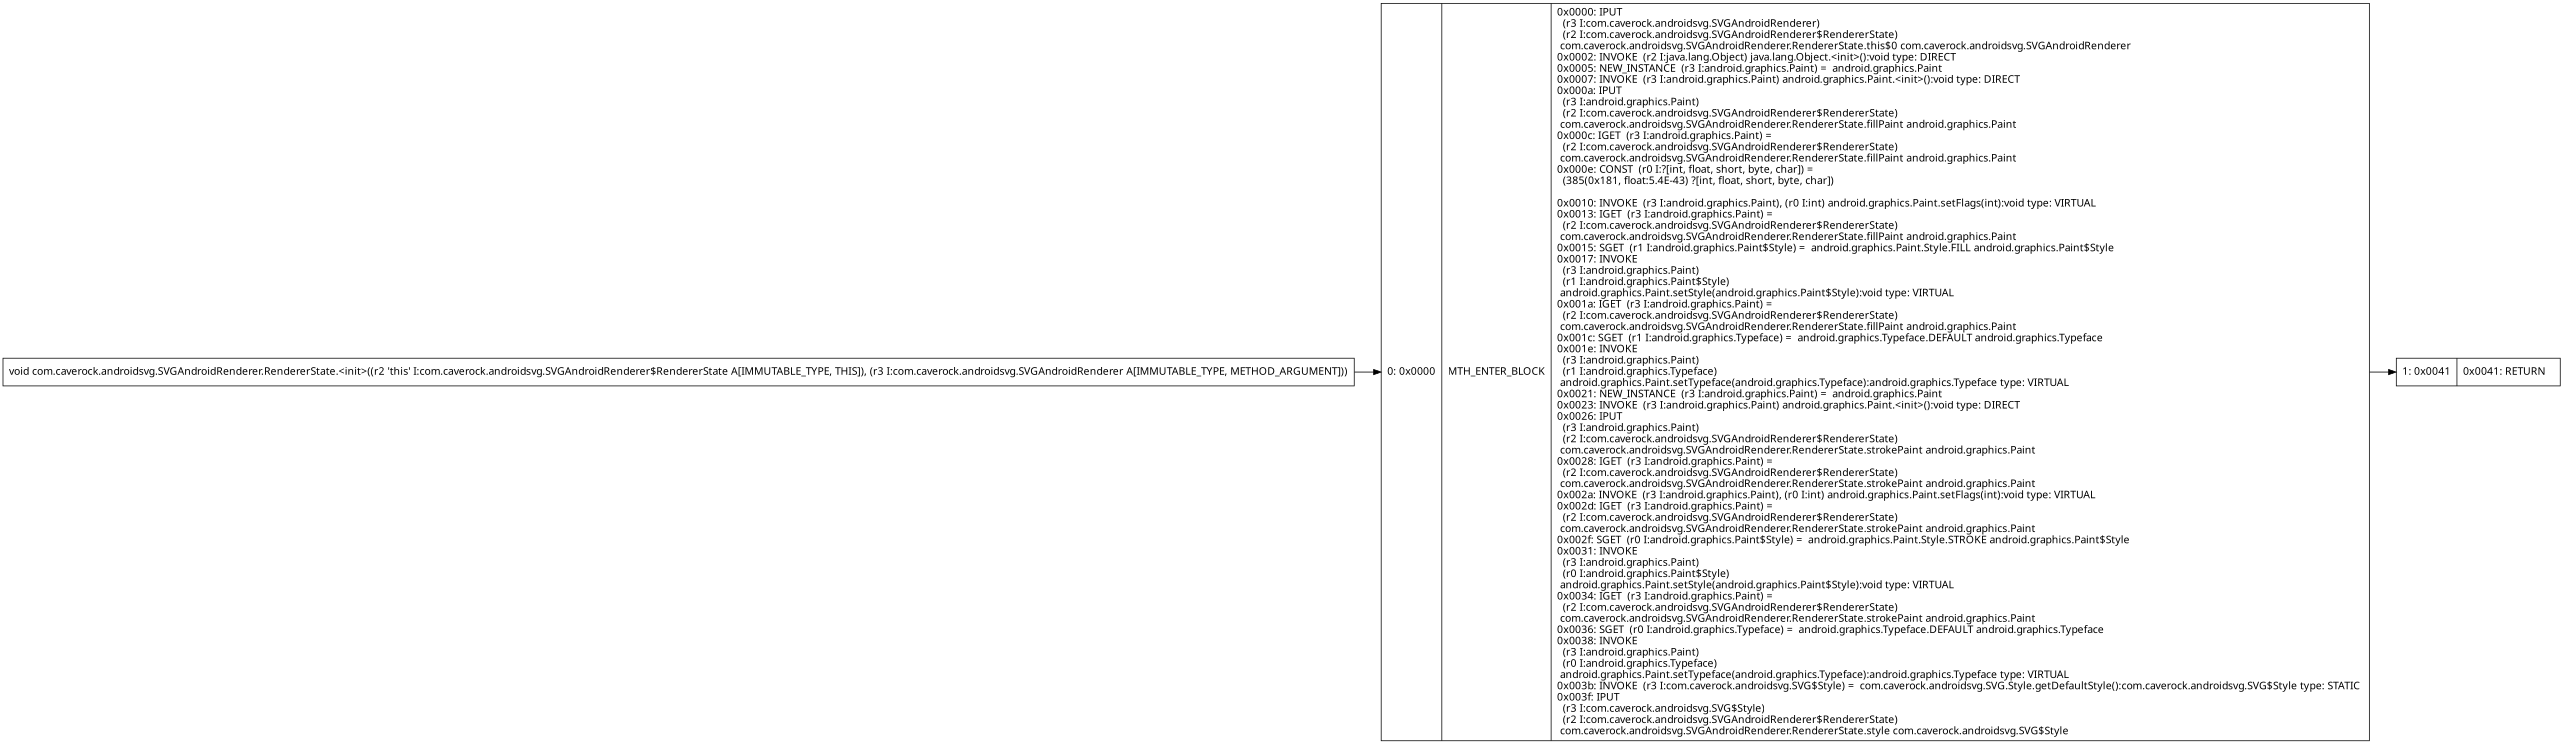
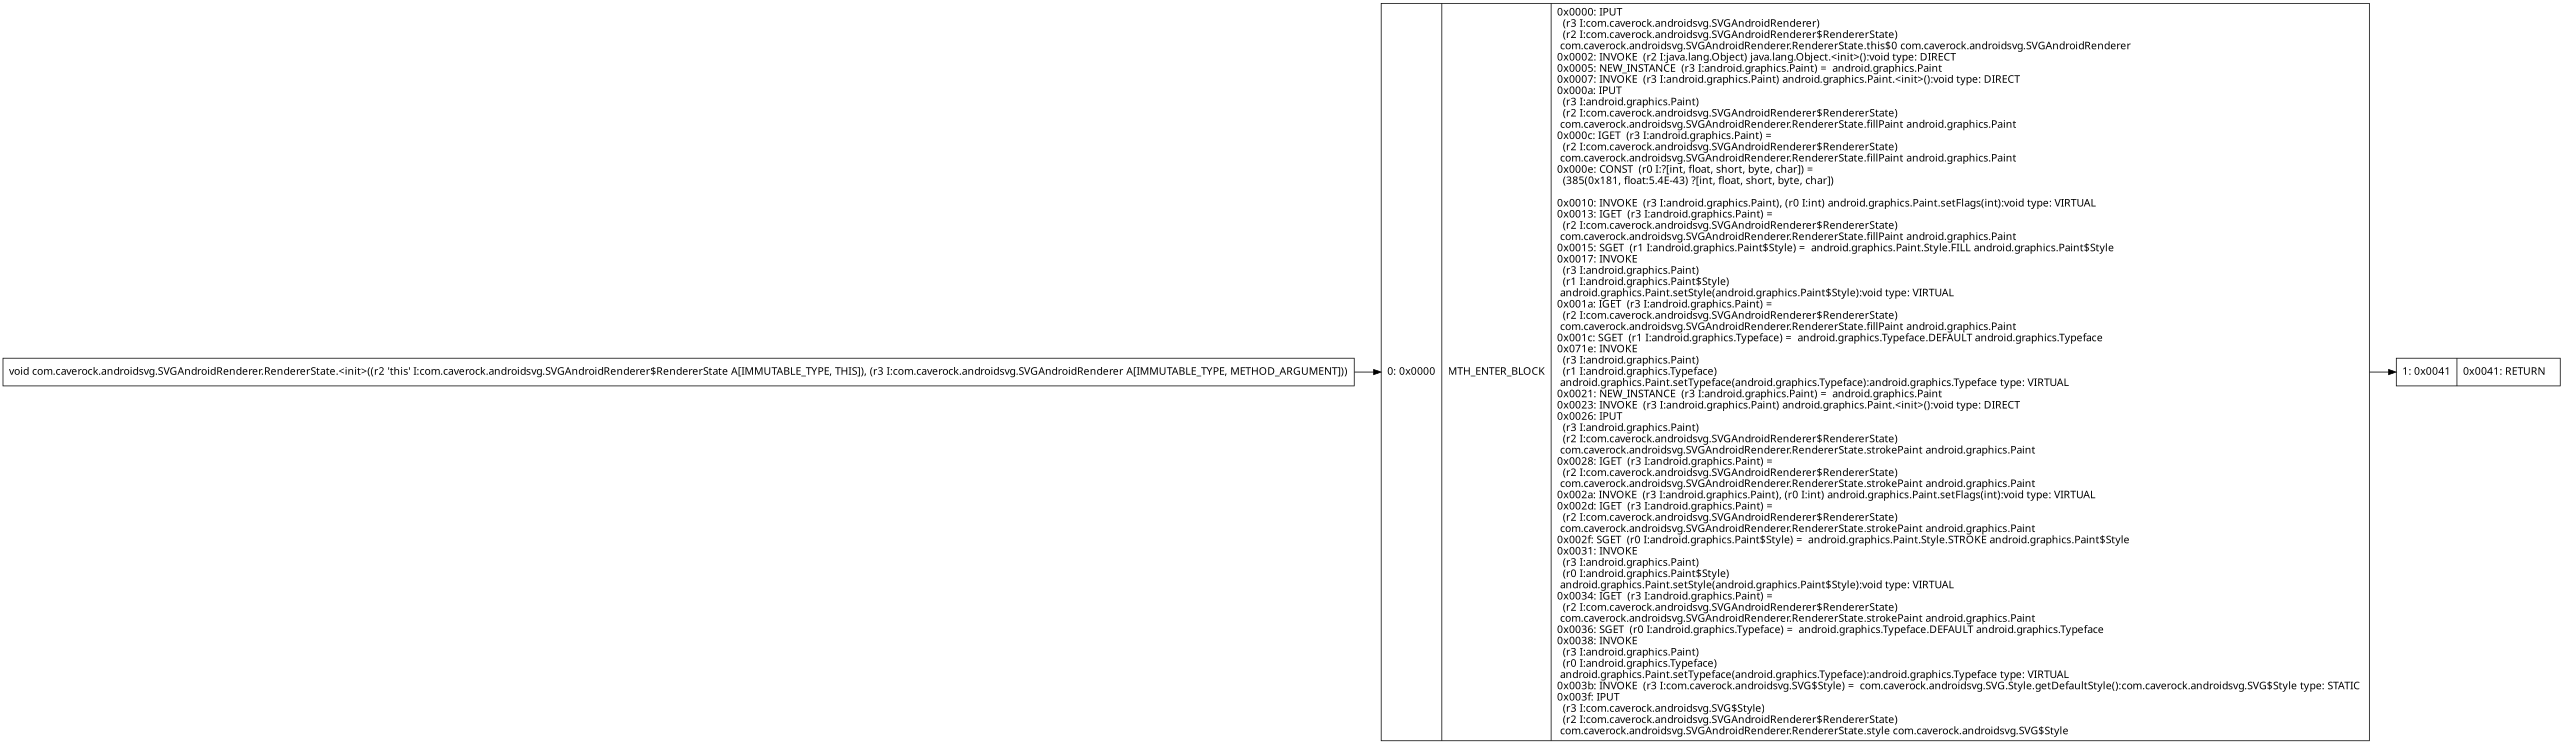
(1600, 349) -> (1600, 349)
